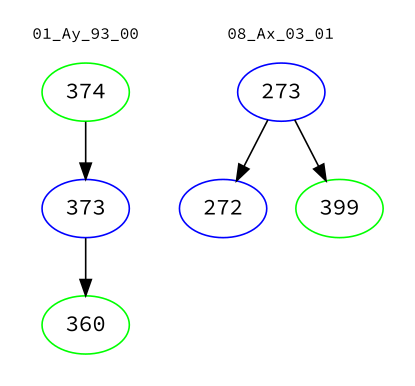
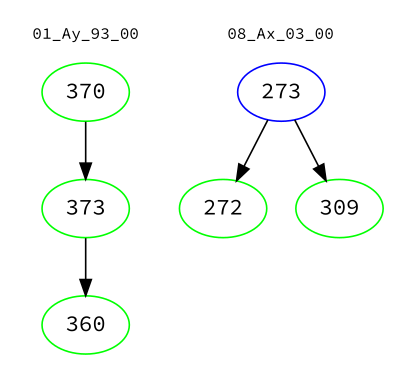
(281, 35) -> (281, 35)
(86, 92) -> (86, 92)
(86, 209) -> (86, 209)
(223, 209) -> (223, 209)
(340, 209) -> (340, 209)
